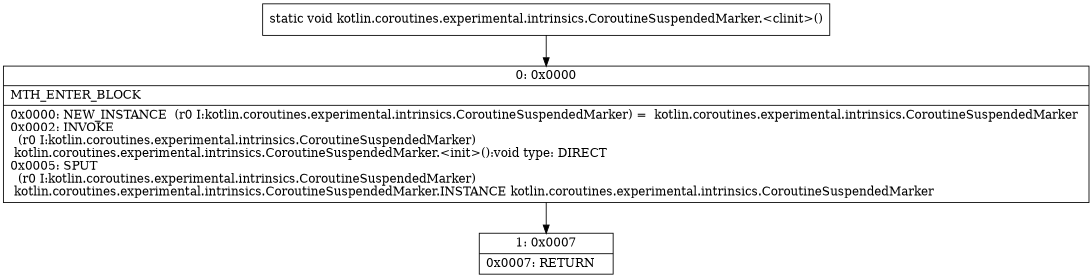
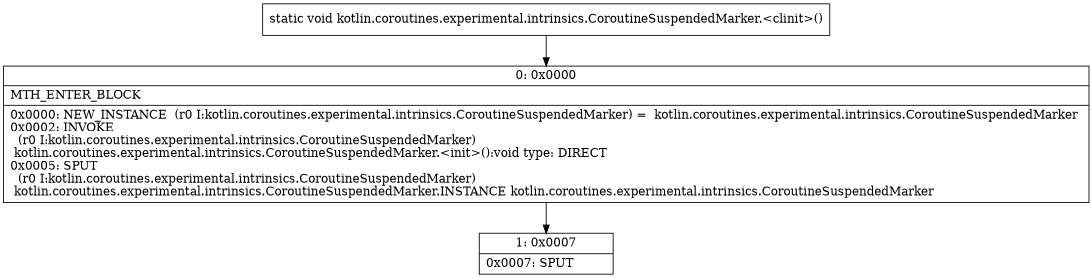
(546, 264) -> (536, 264)
